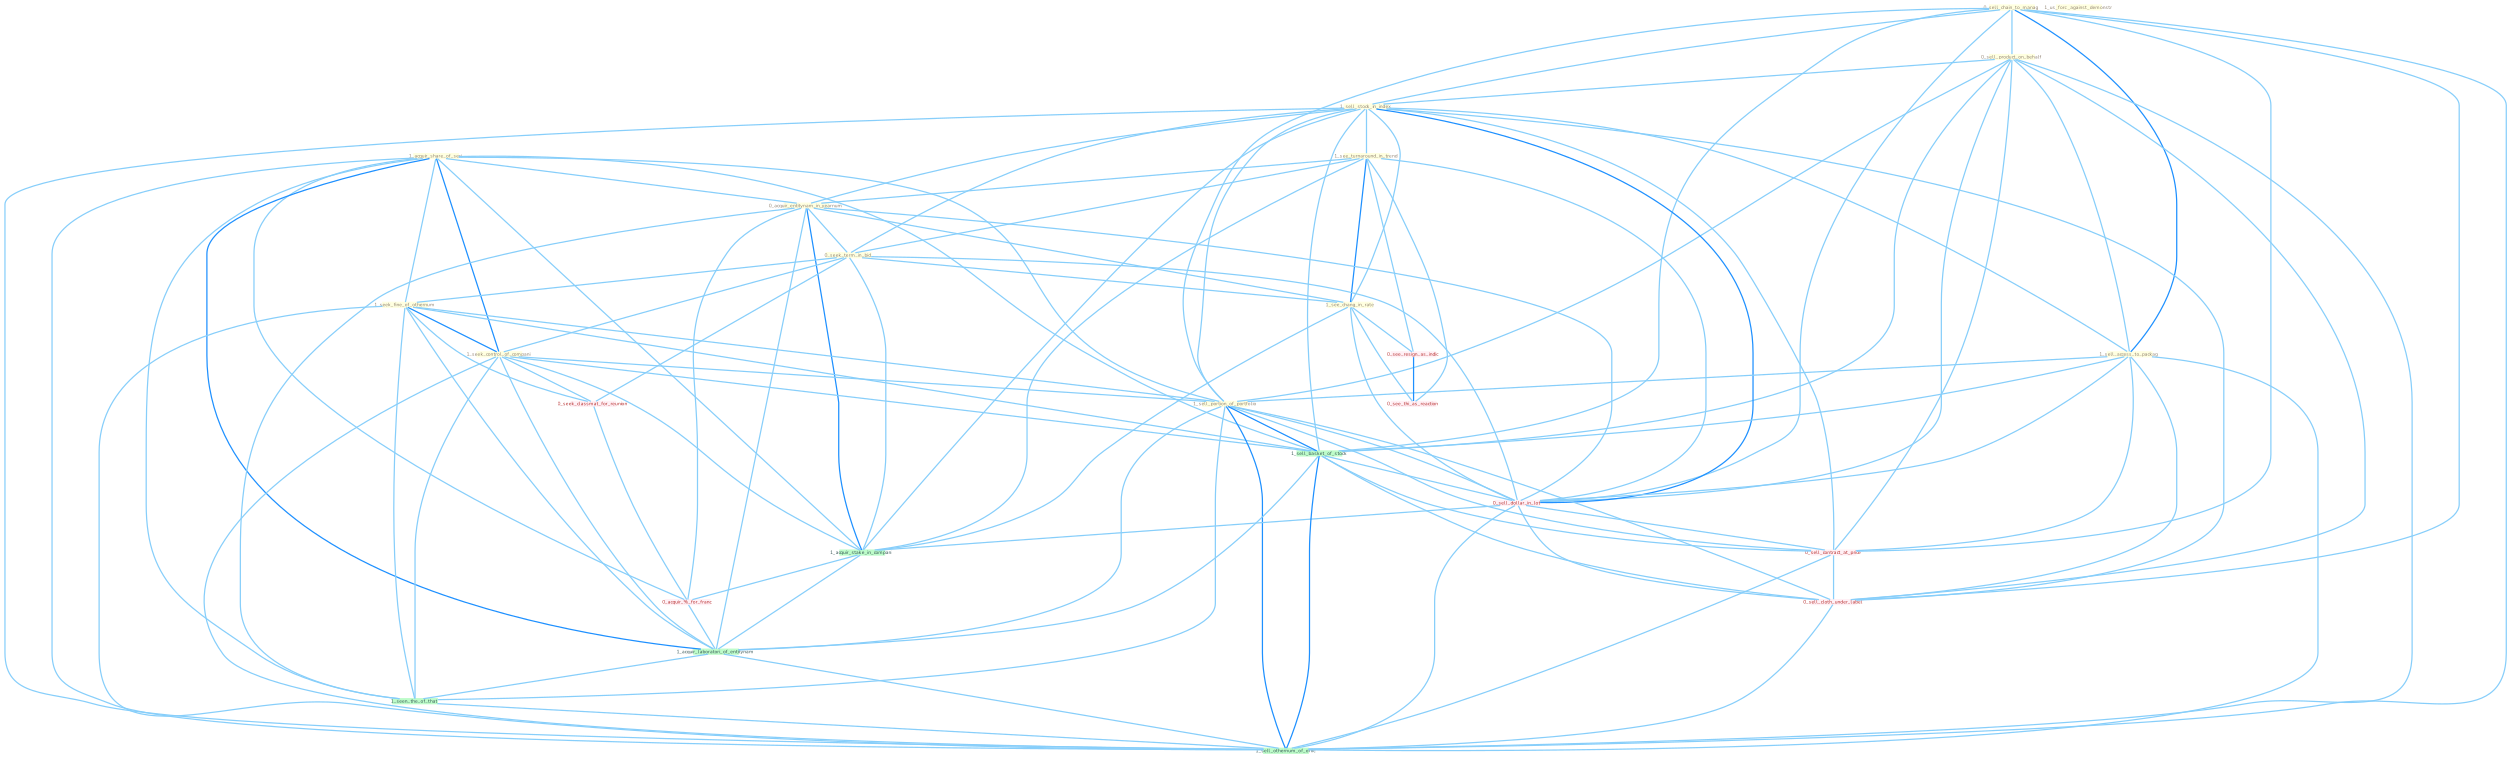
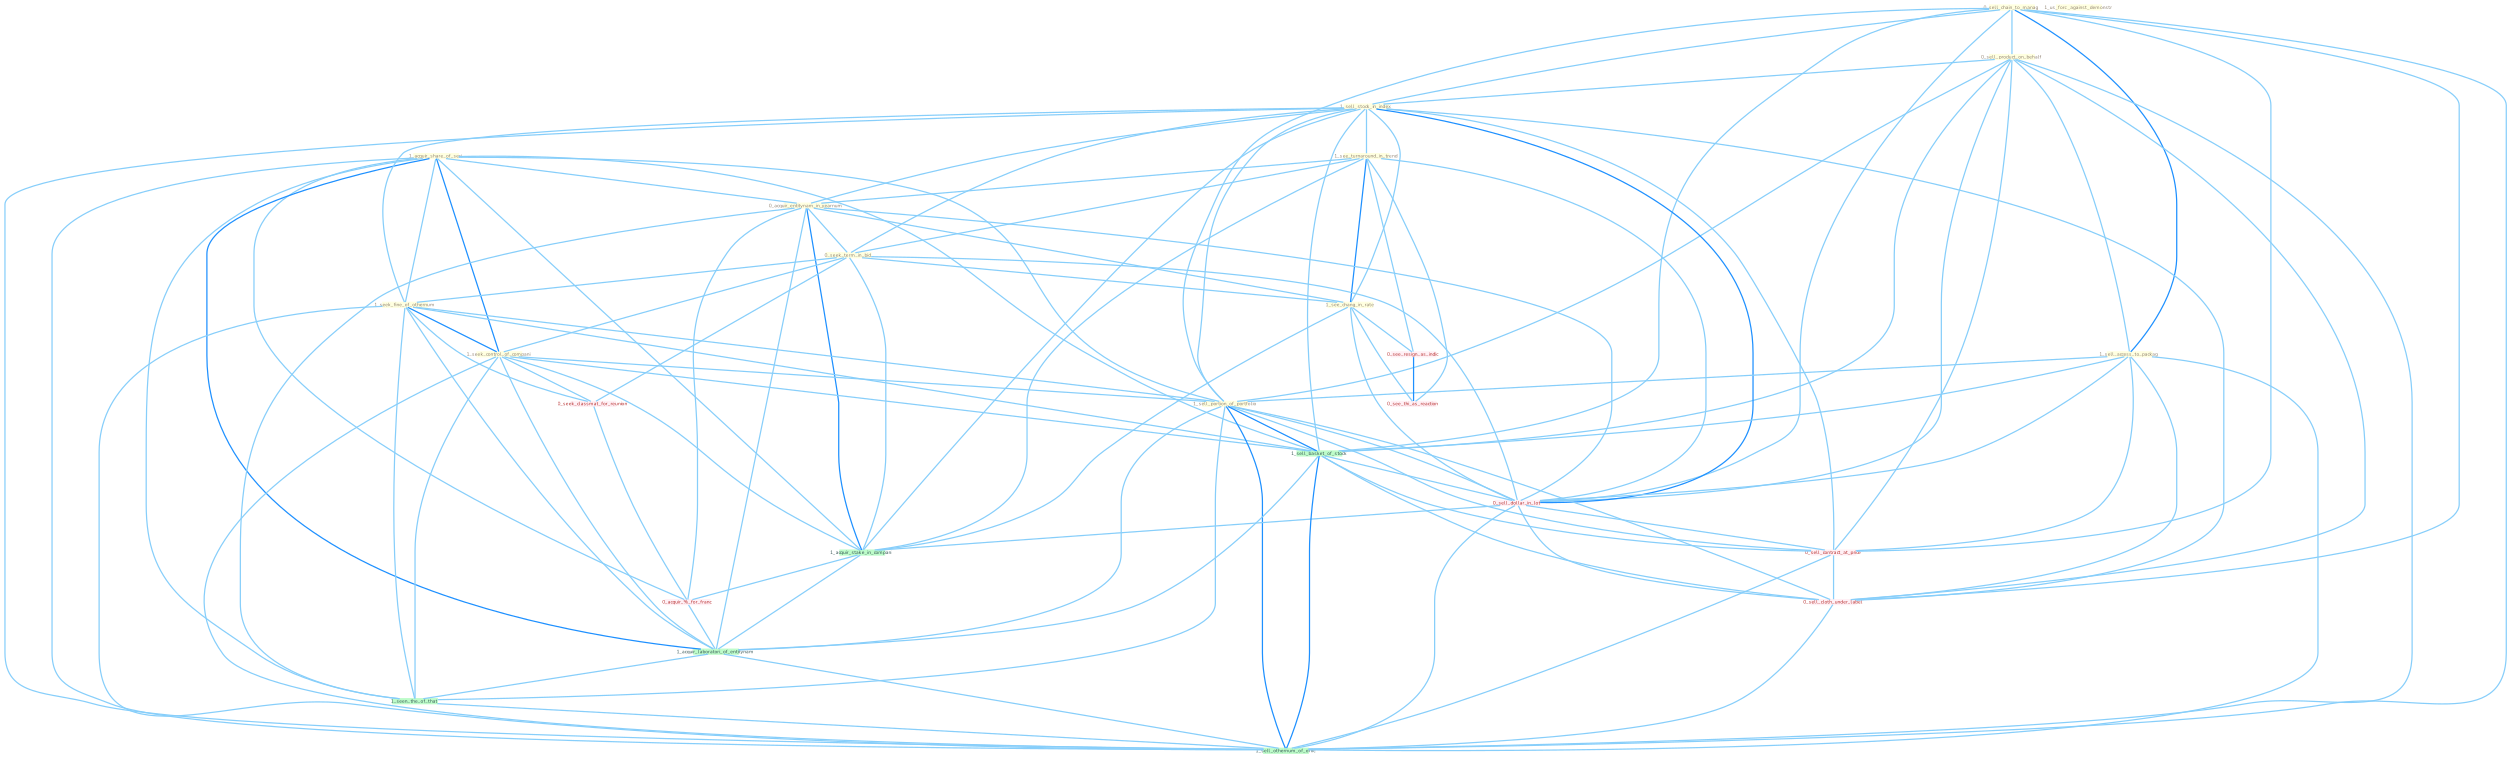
(1777, 172) -> (794, 120)
